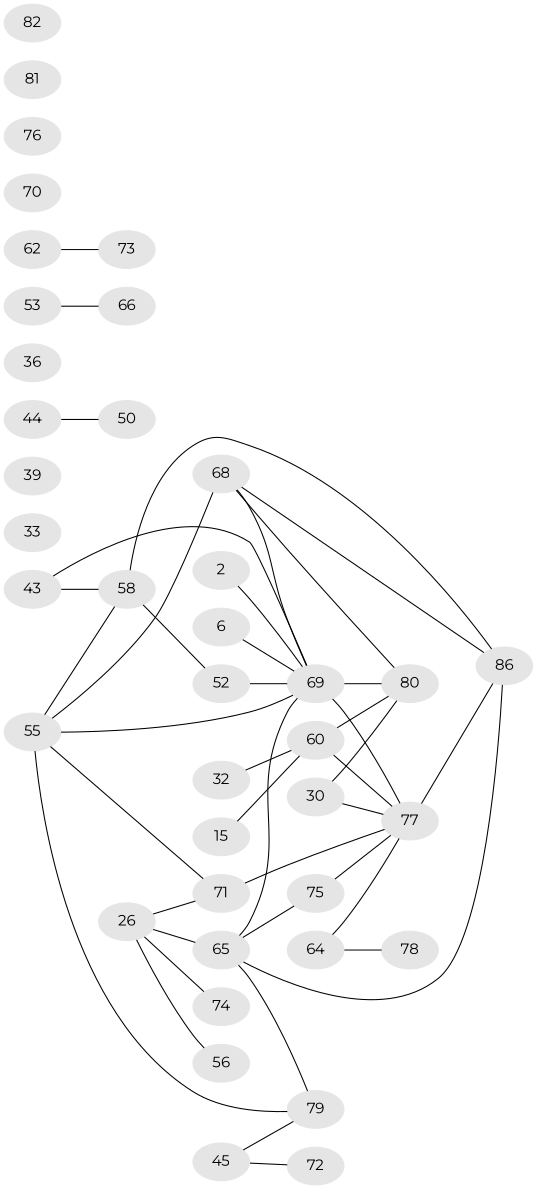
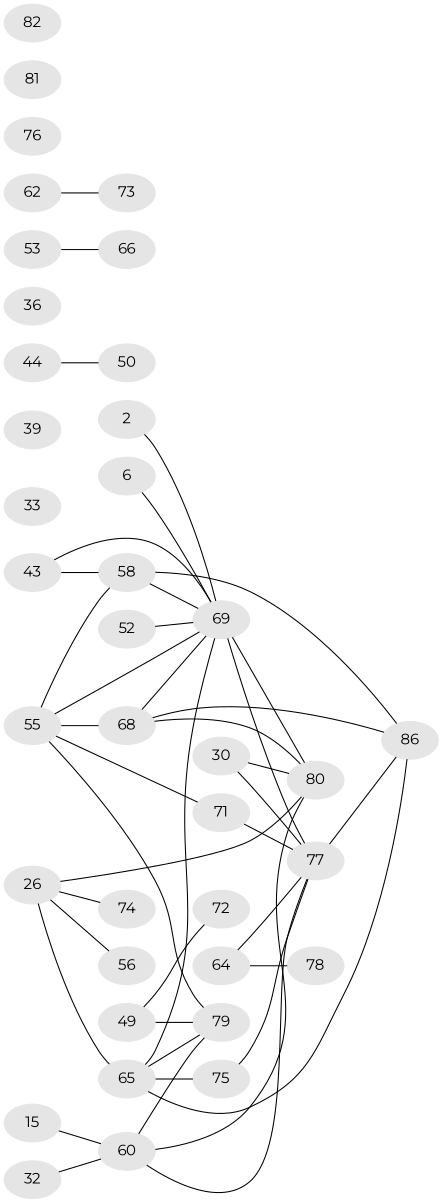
(33, 193) -> none
(174, 636) -> (174, 596)
(174, 908) -> (196, 858)
none -> (168, 1087)
(221, 1162) -> (127, 1022)
